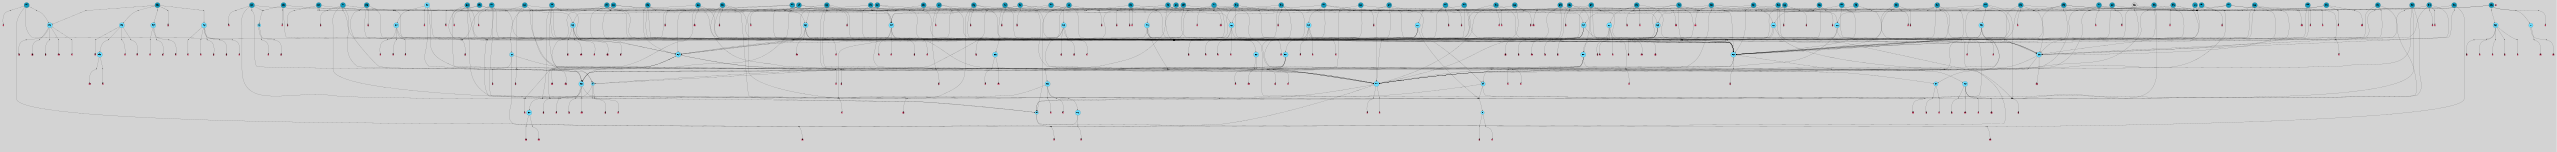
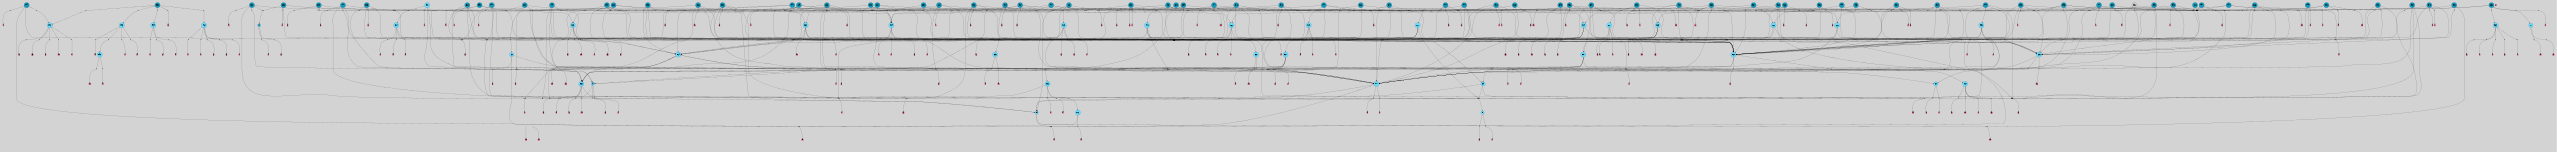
(529, 113) -> none
